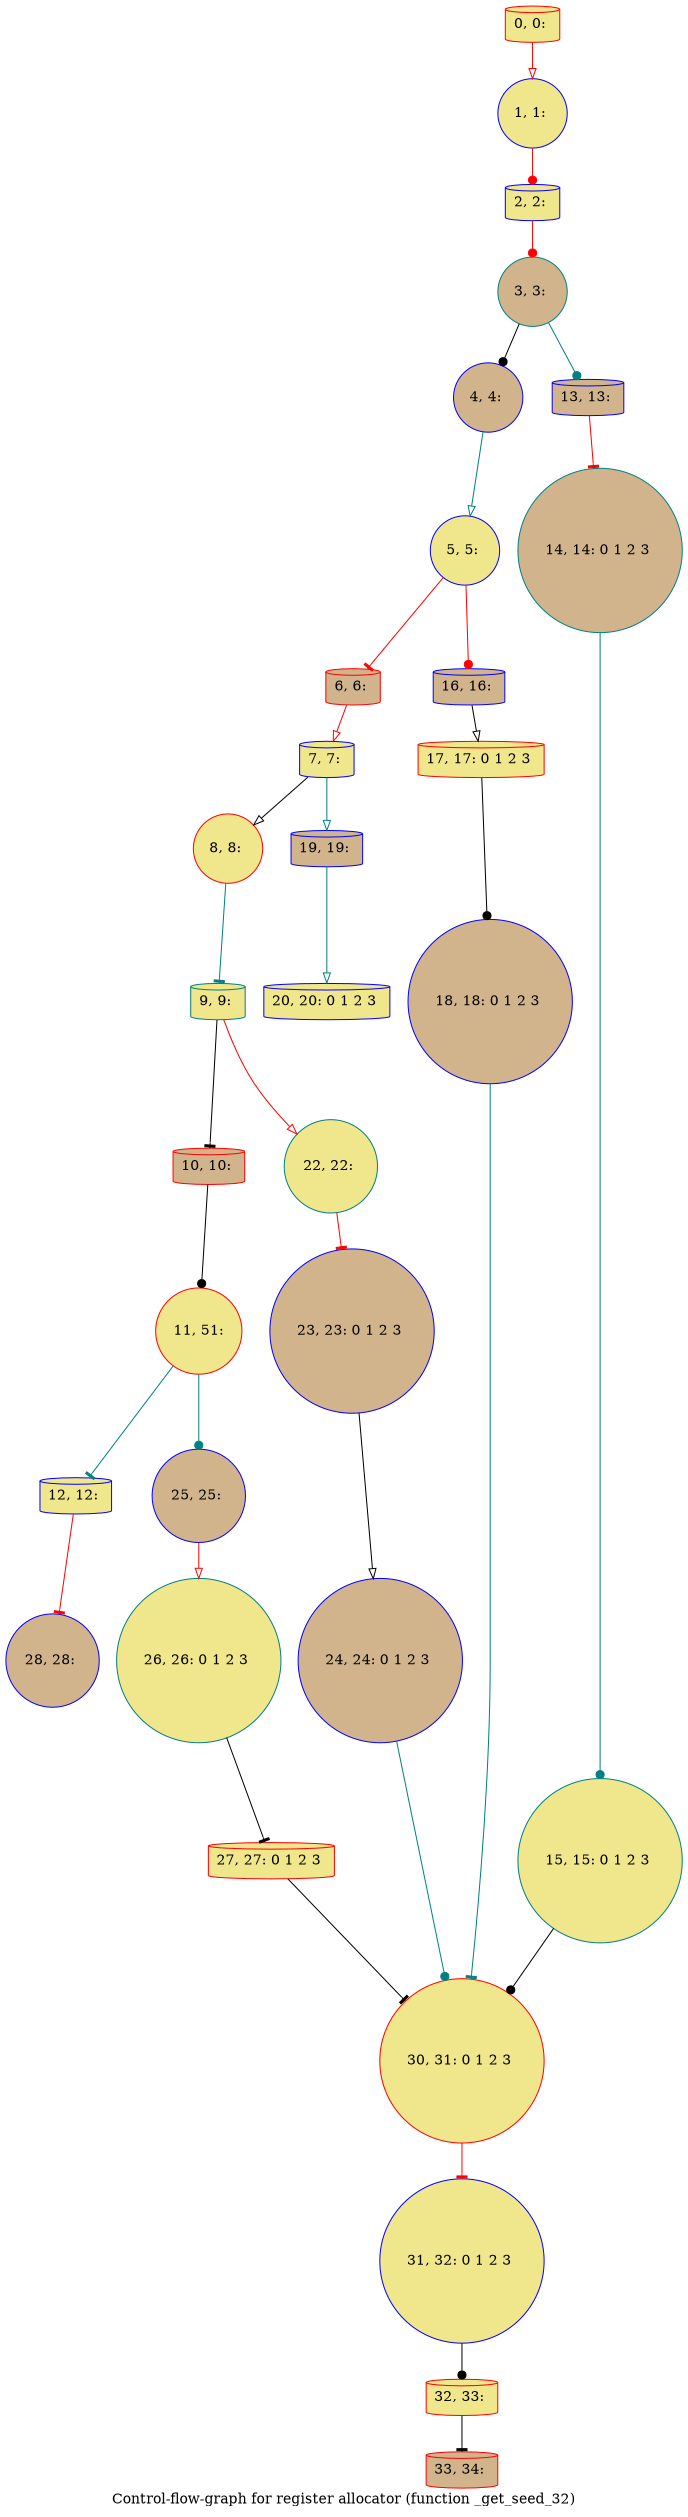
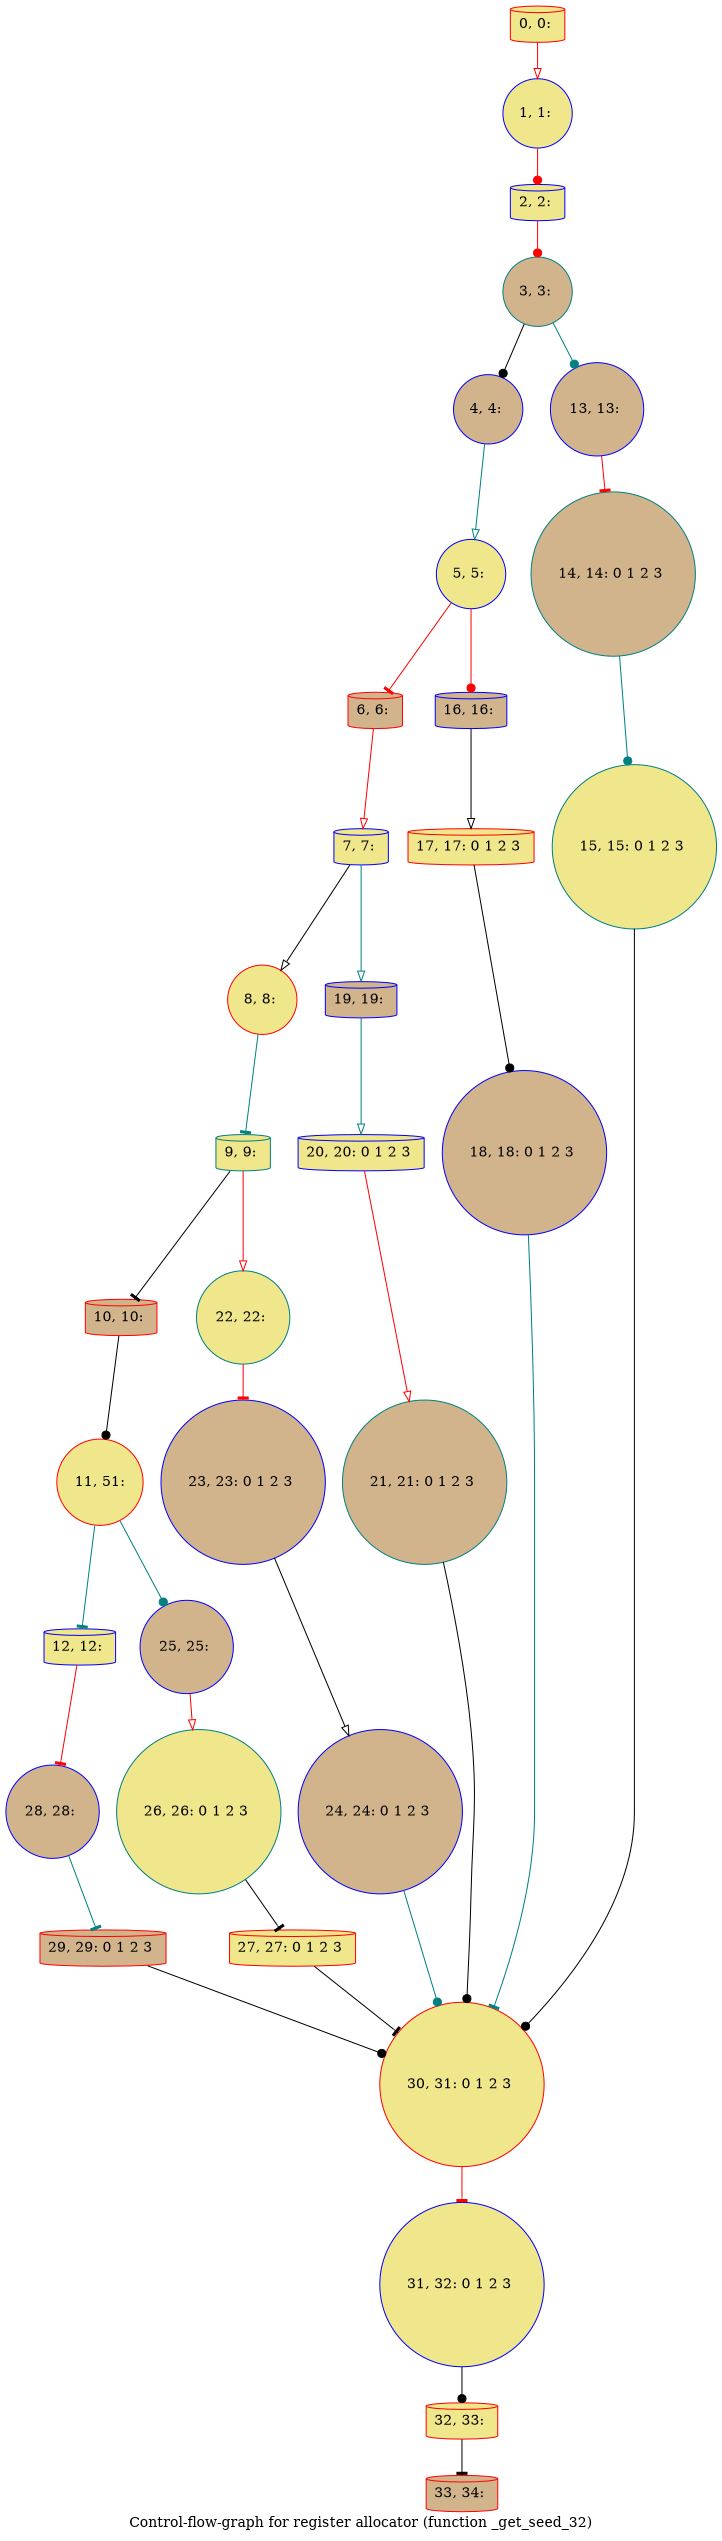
(588, 398) -> (597, 409)
none -> (425, 1482)
none -> (103, 1948)
